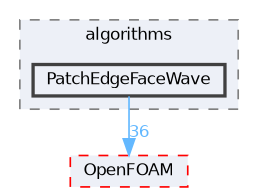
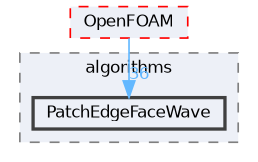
(129, 120) -> (129, 64)
